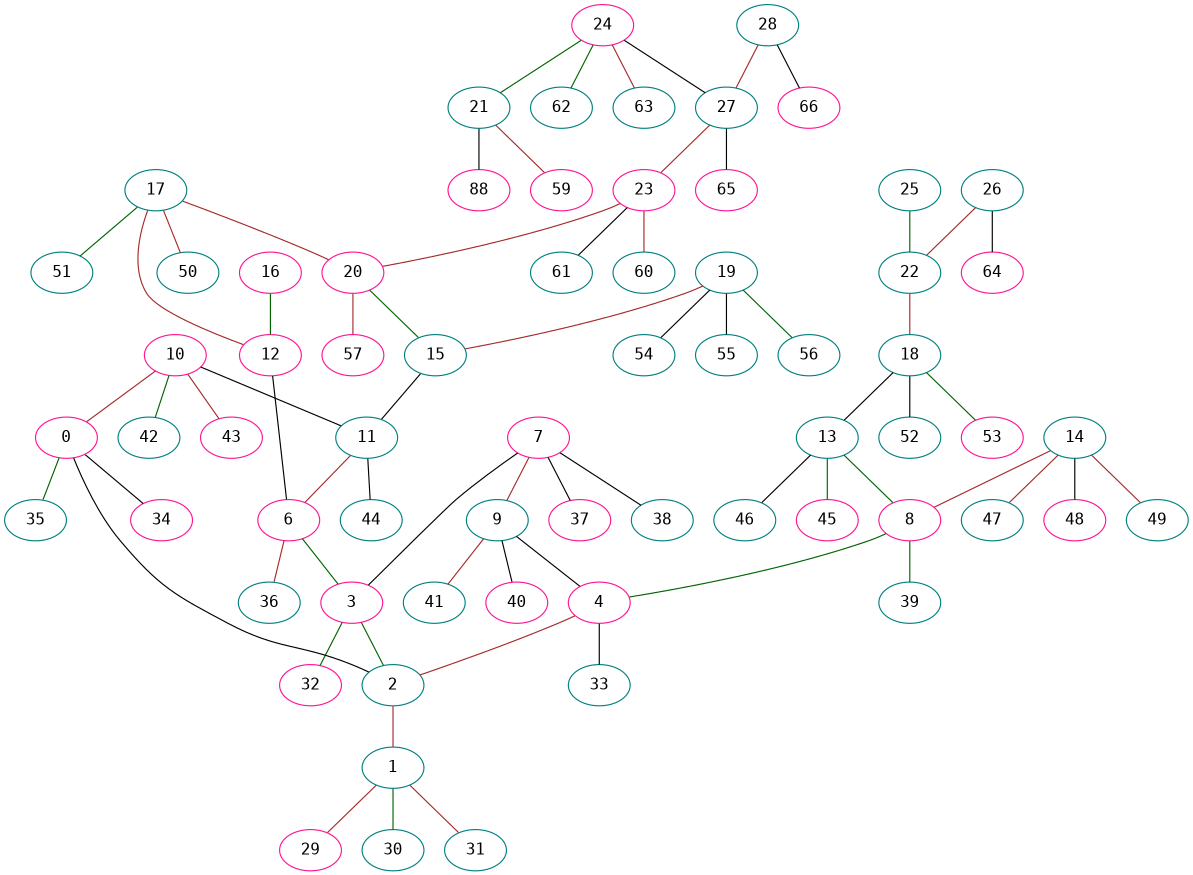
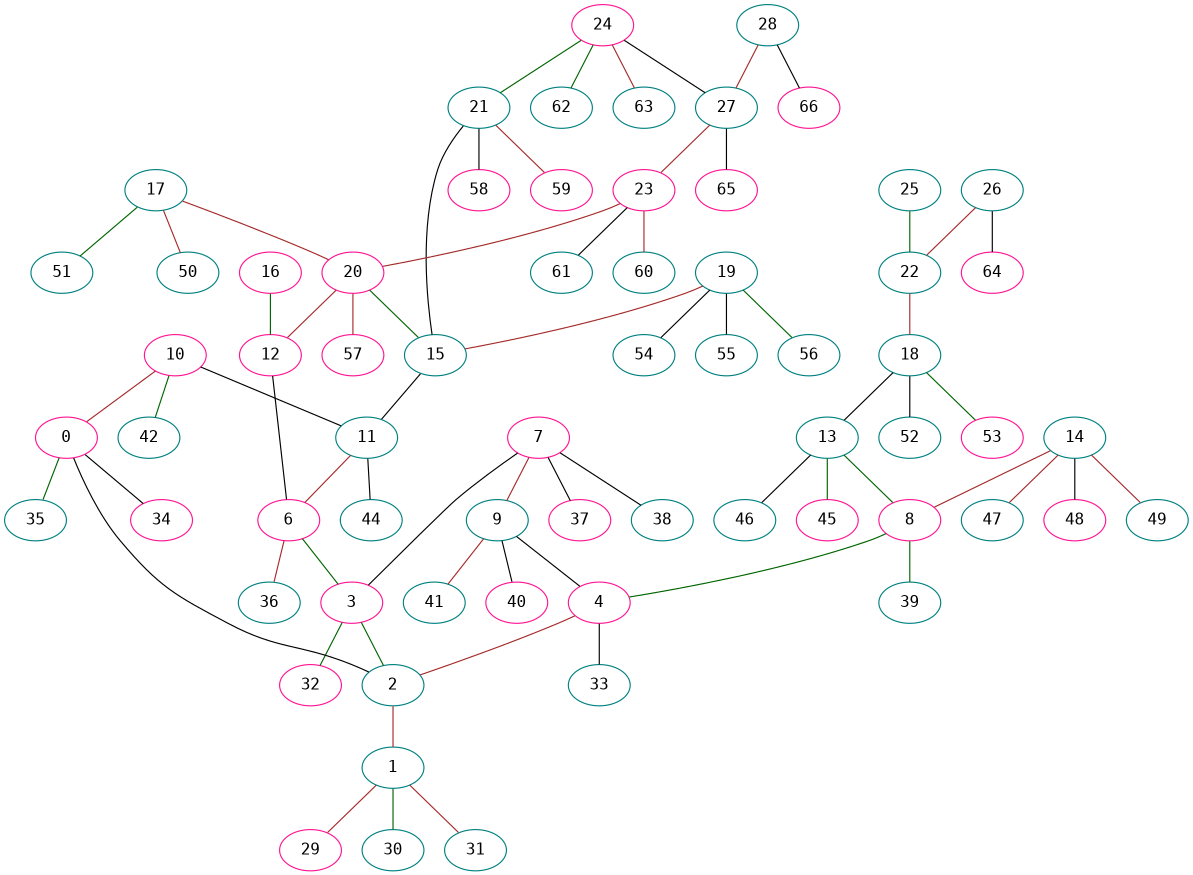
(479, 190) -> (479, 190)
none -> (428, 226)
(155, 302) -> (312, 314)
(231, 438) -> none
